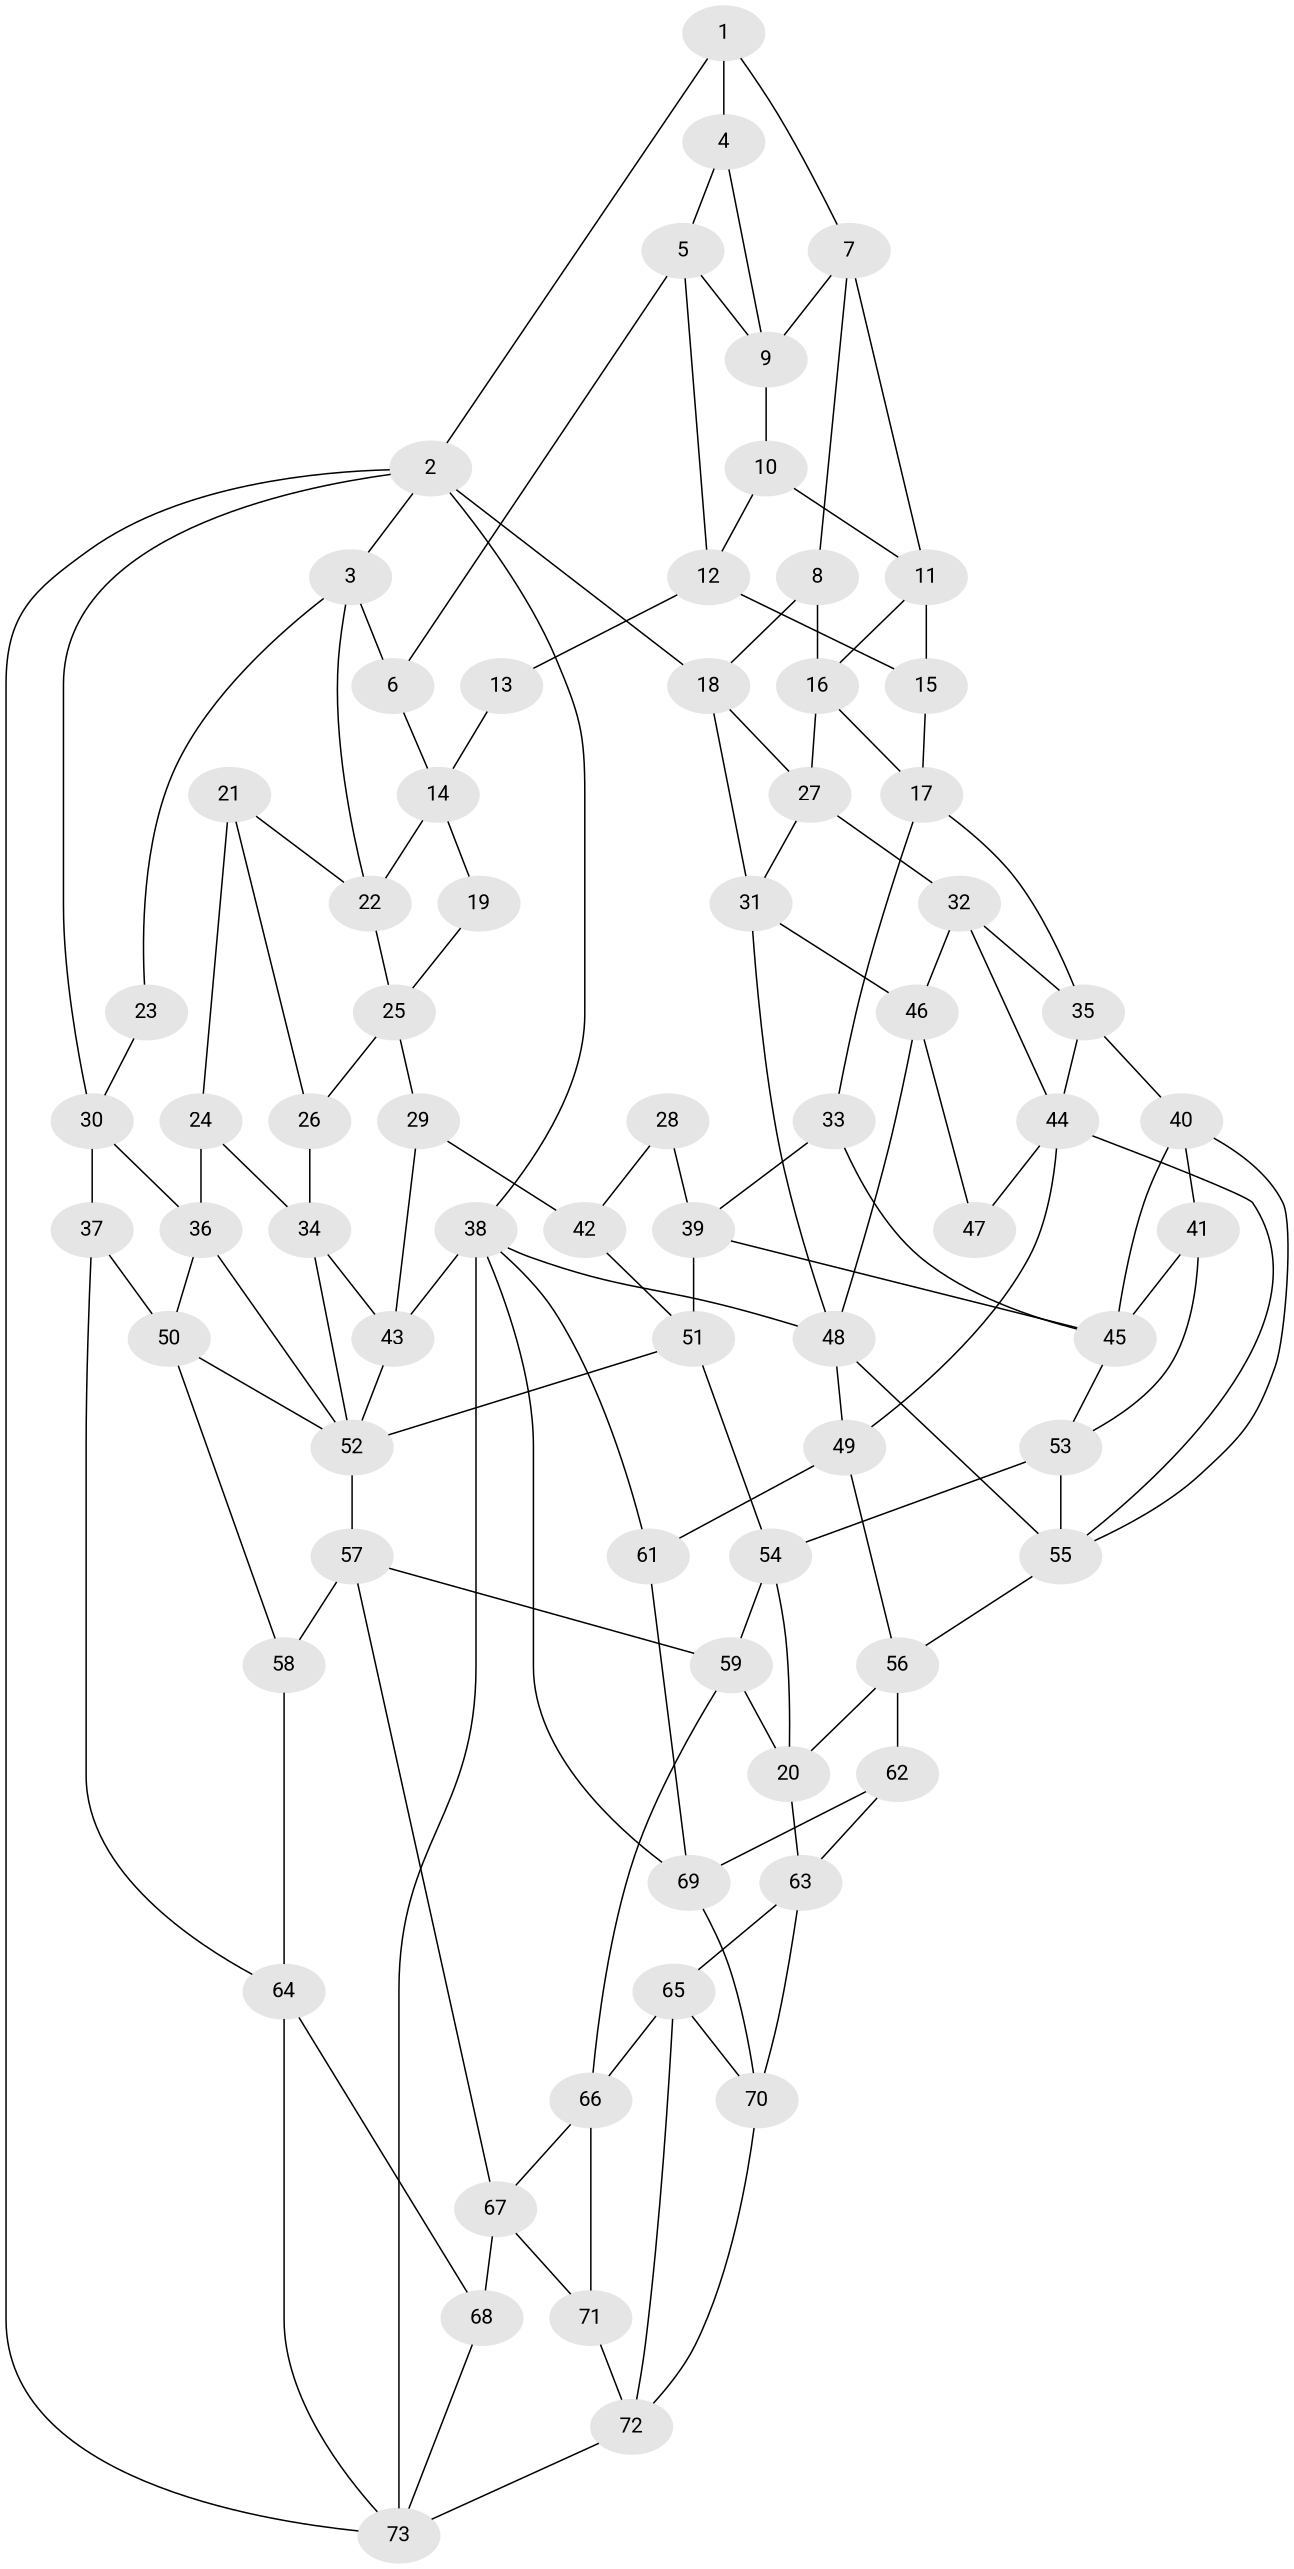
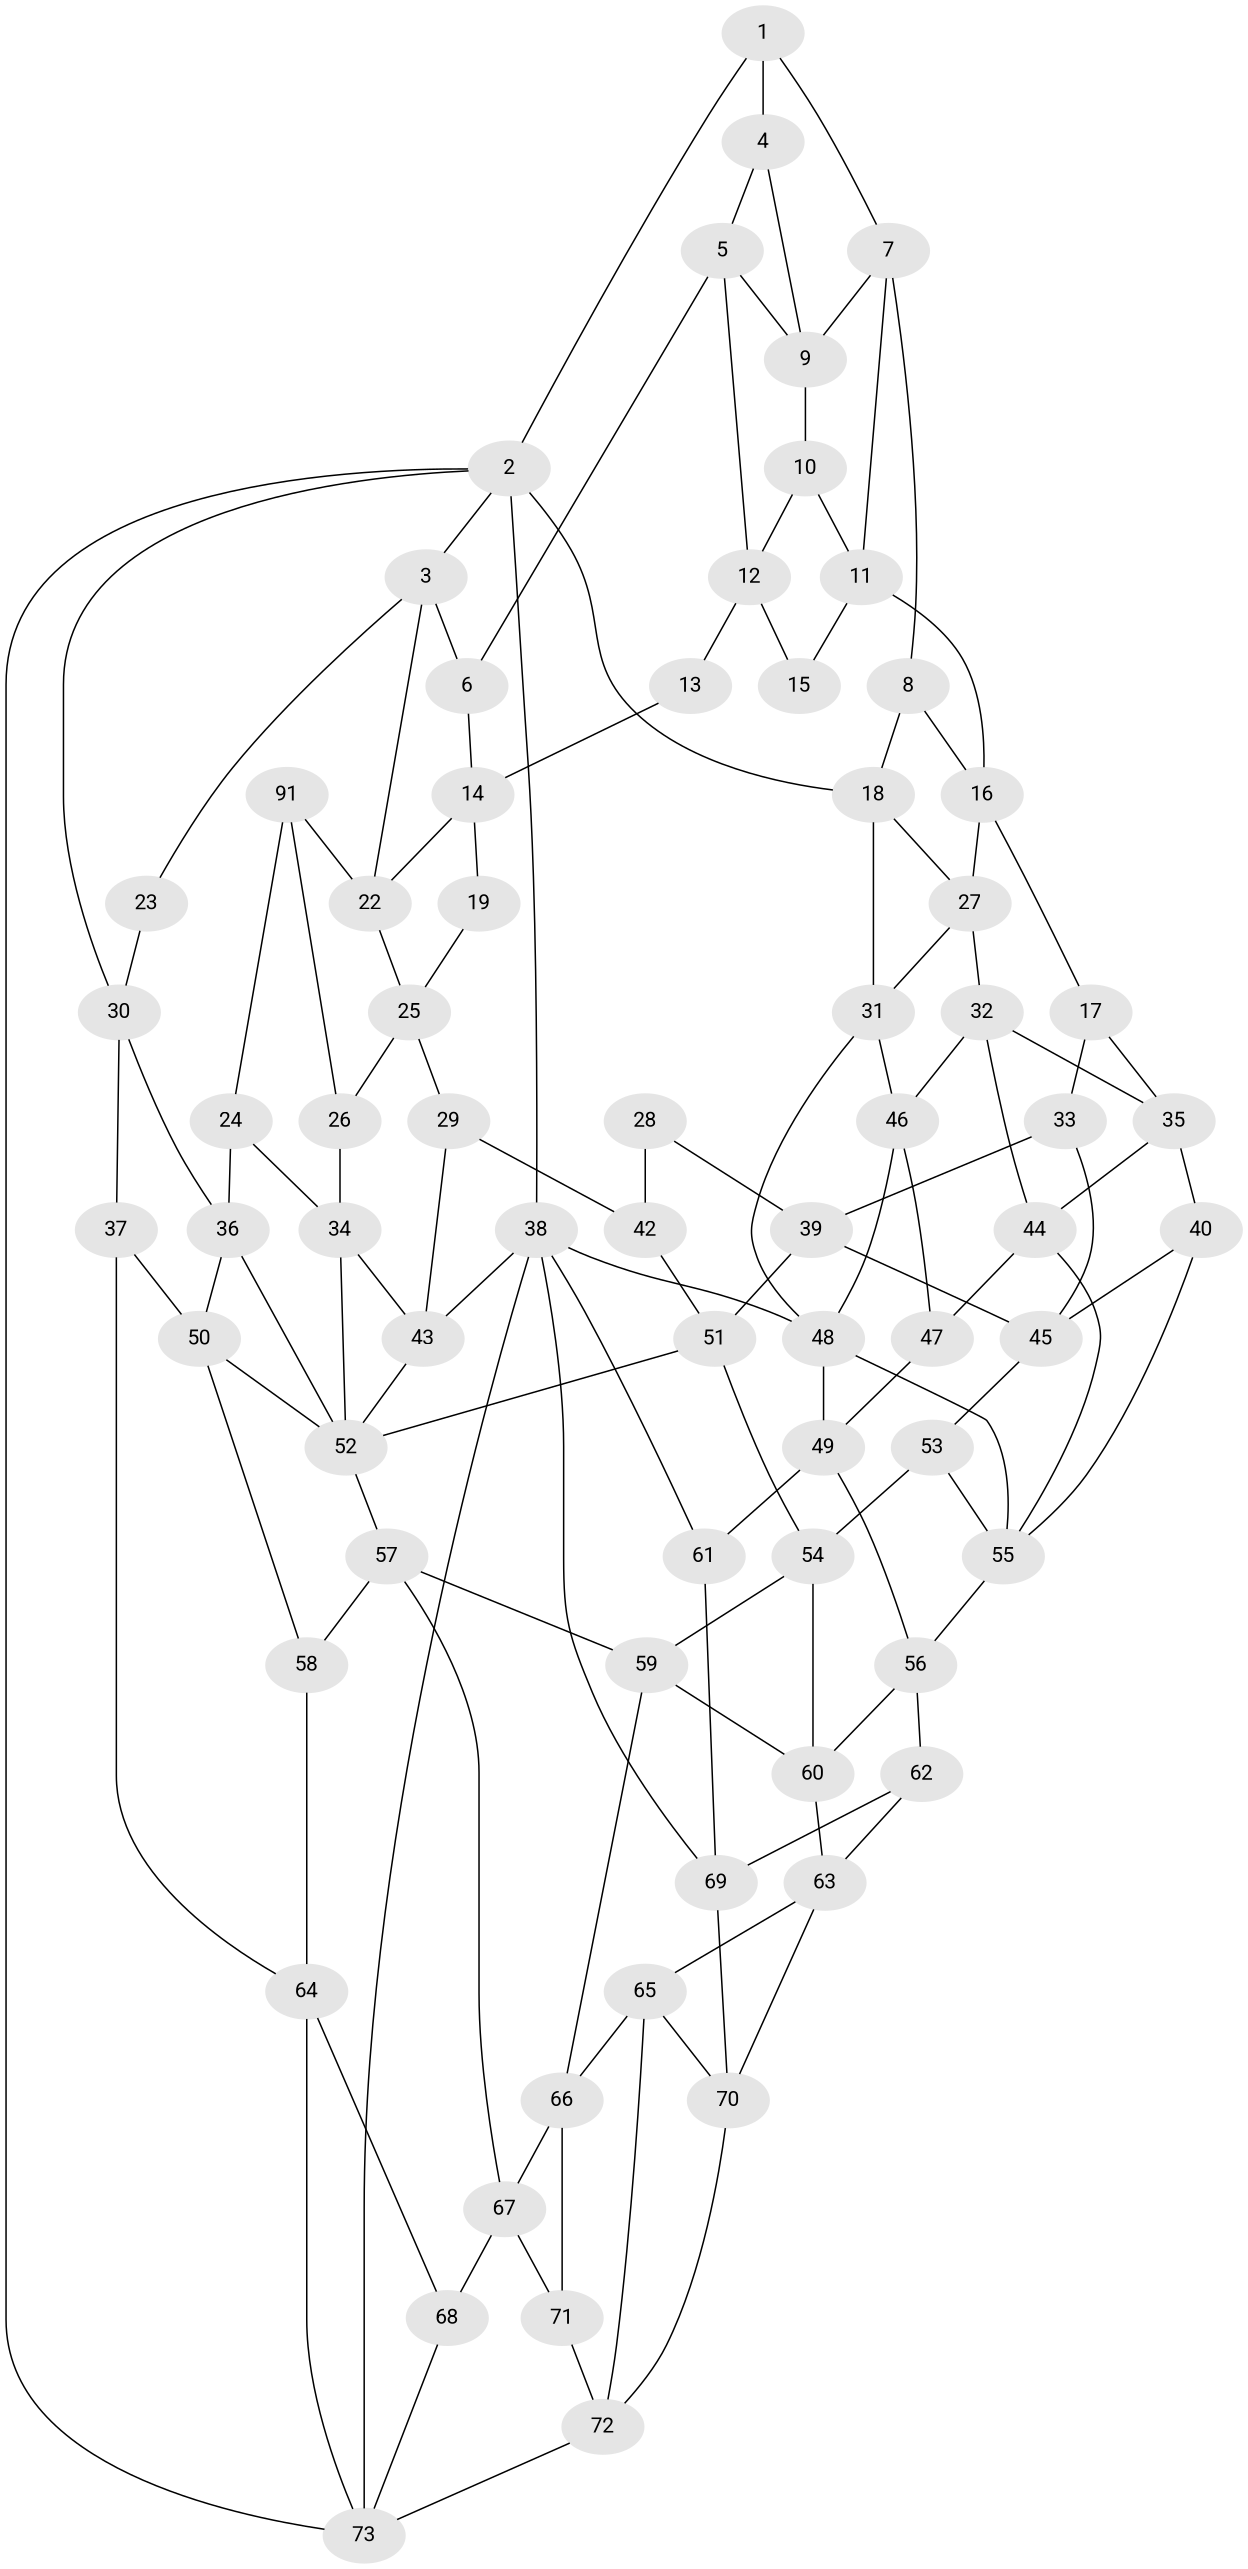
(924, 741) -> none
(230, 795) -> (287, 795)
(1198, 1230) -> none
(1006, 1293) -> (878, 1393)
(789, 1774) -> (813, 1774)
